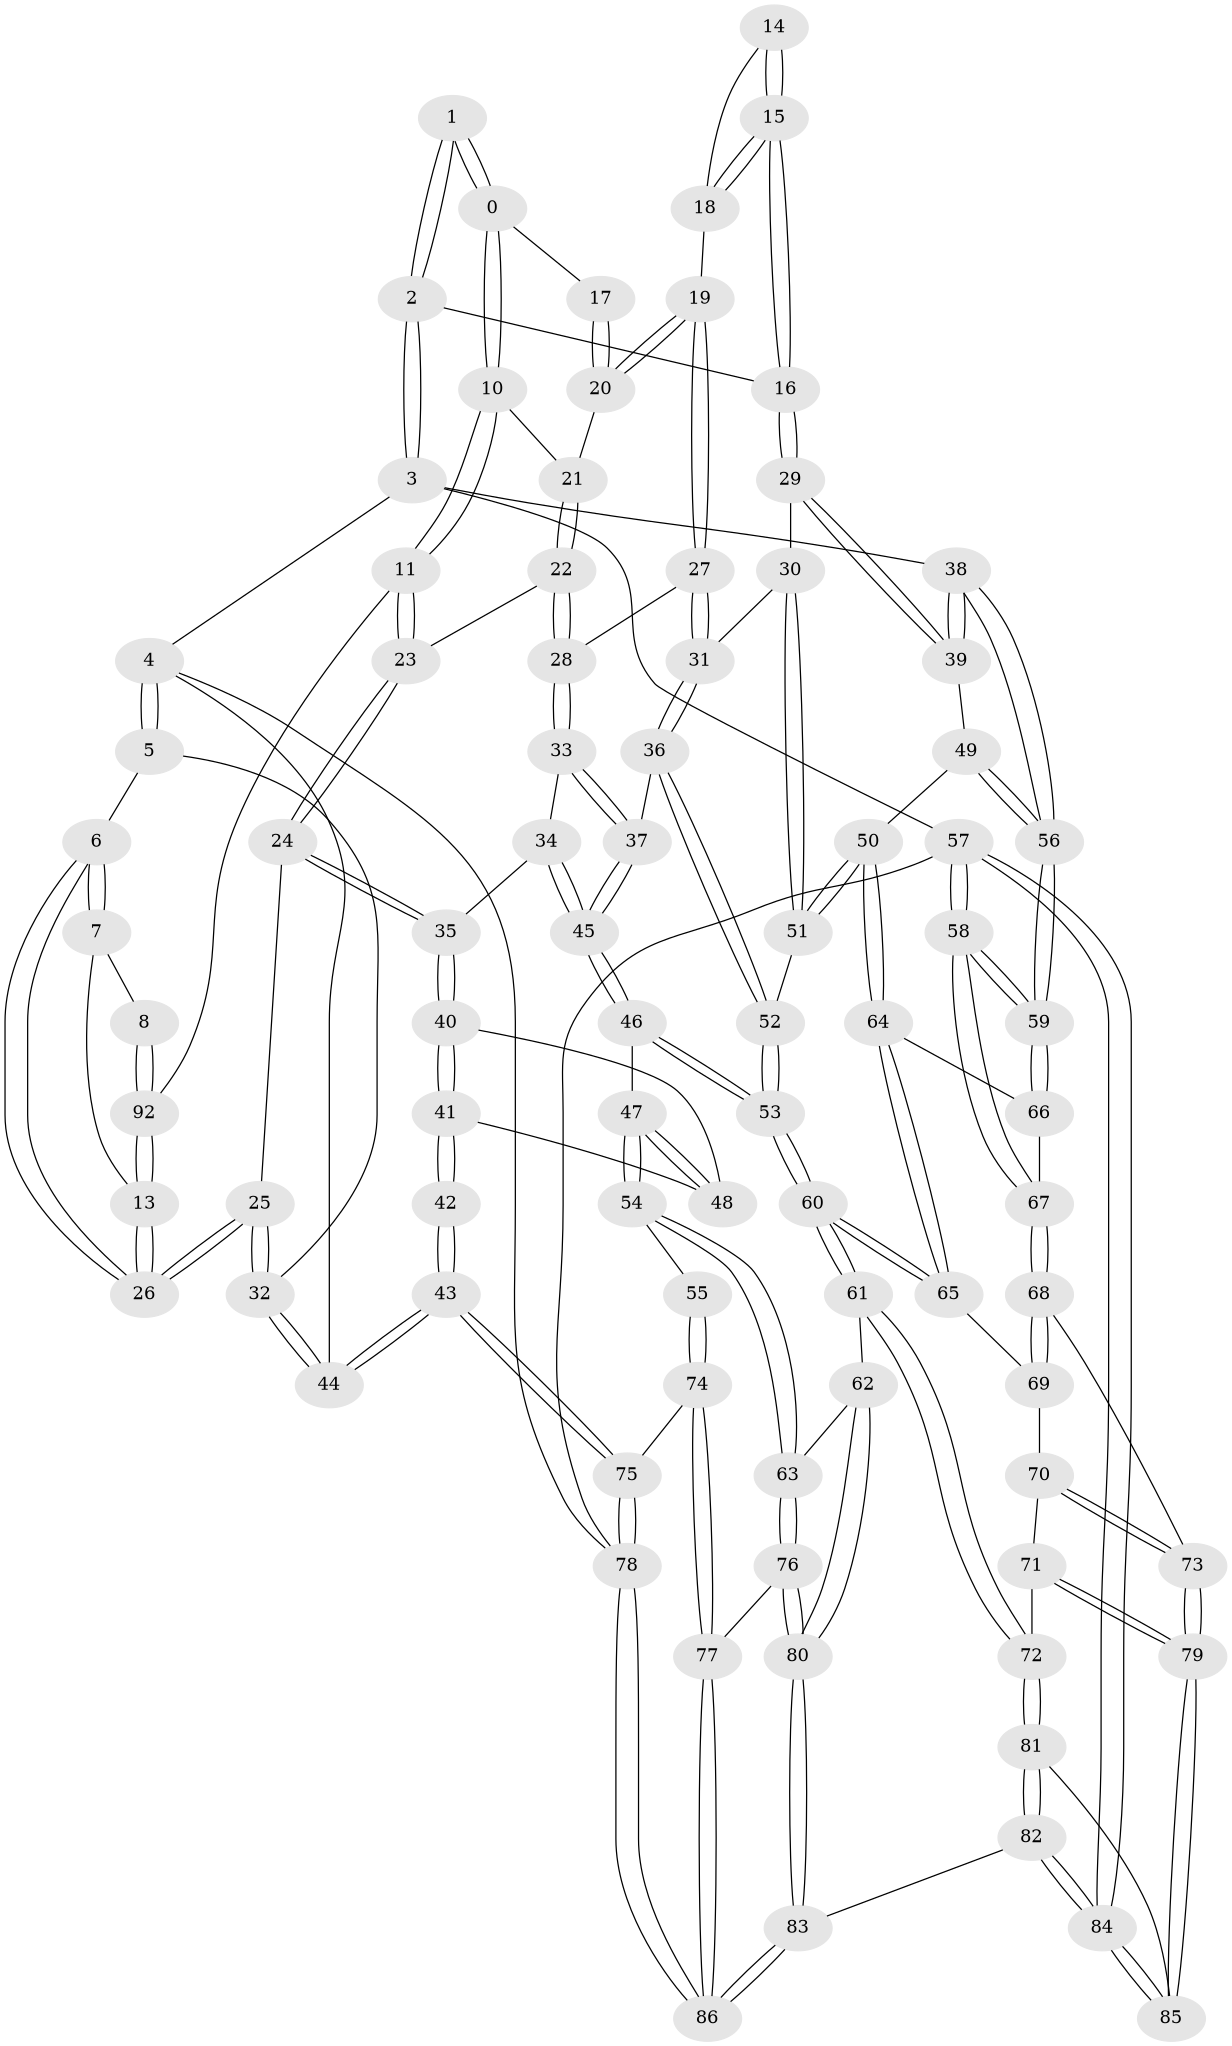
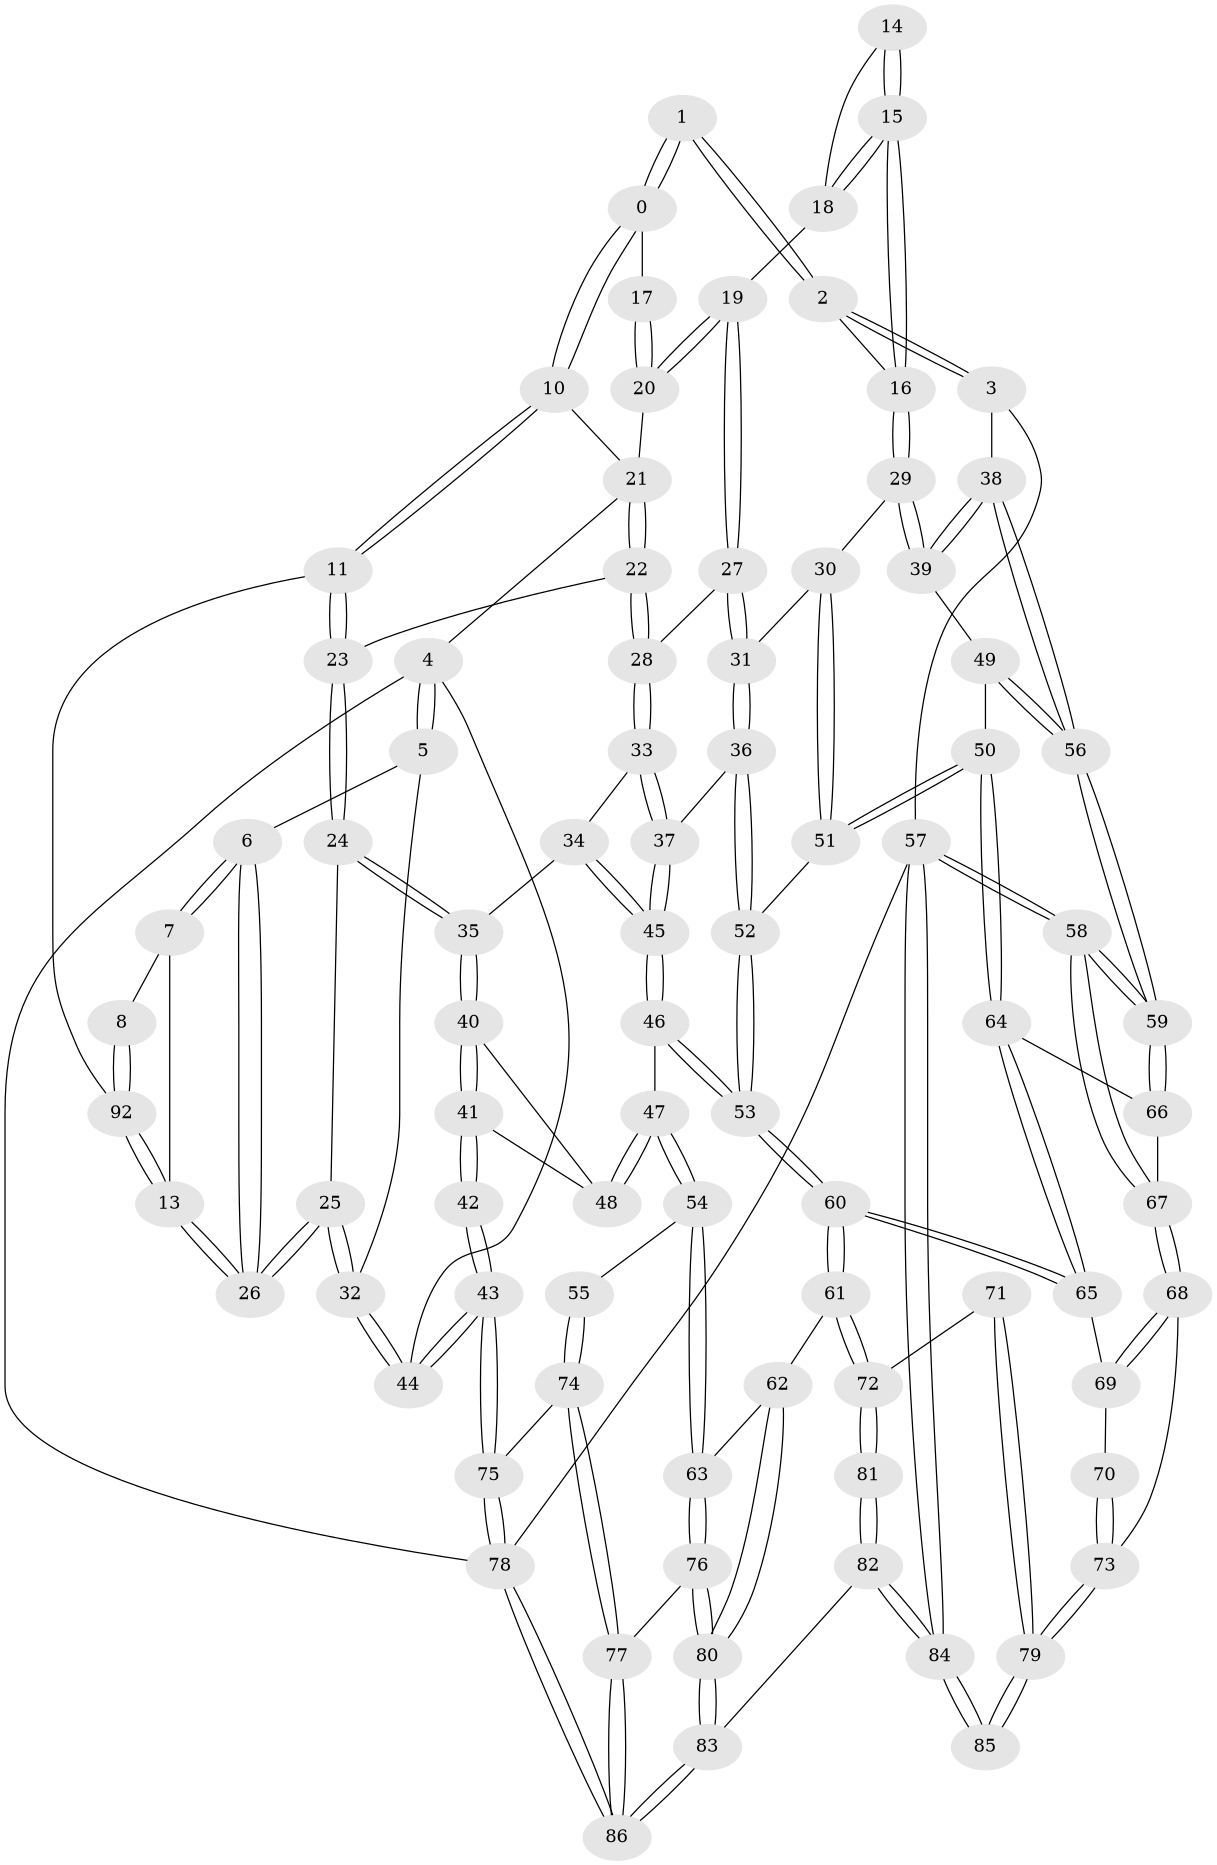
(281, 571) -> (533, 571)
(1036, 1521) -> none
(1129, 1871) -> none
